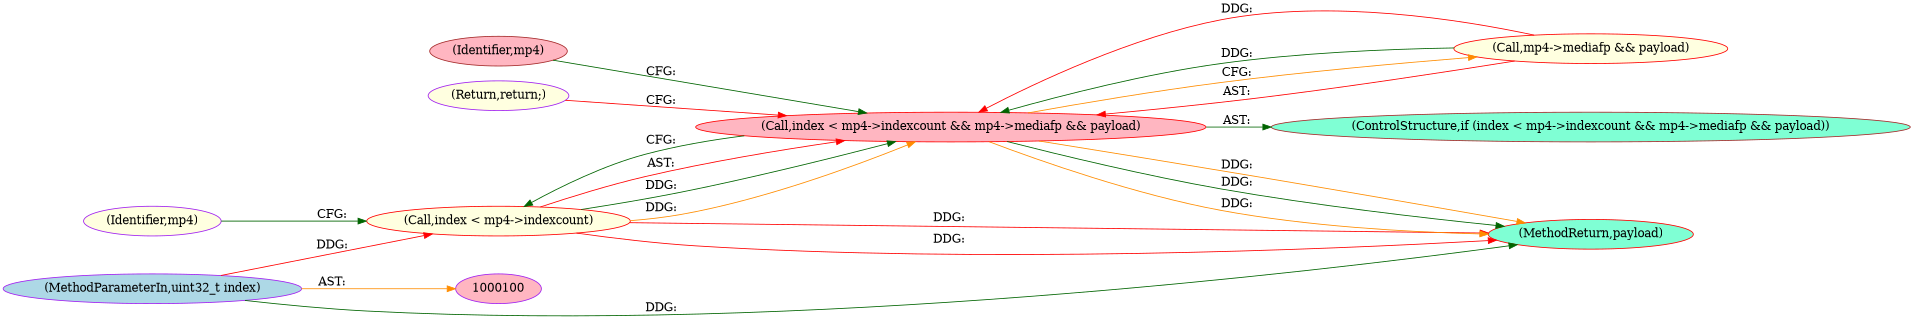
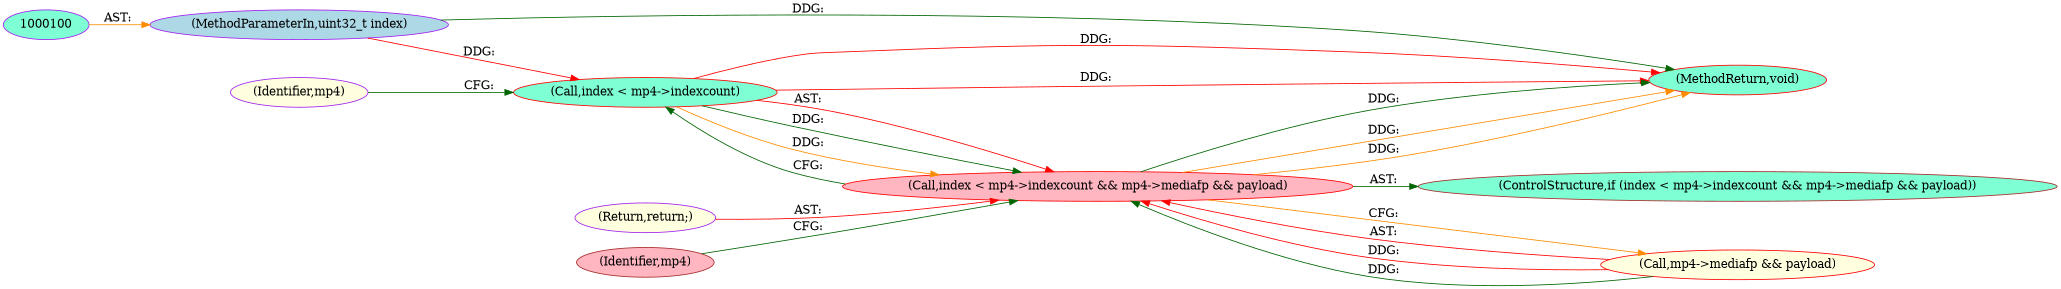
(663, 101) -> (810, 211)
(499, 221) -> (645, 92)
(1591, 234) -> (1738, 80)
(374, 289) -> (115, 25)
(499, 289) -> (46, 25)
